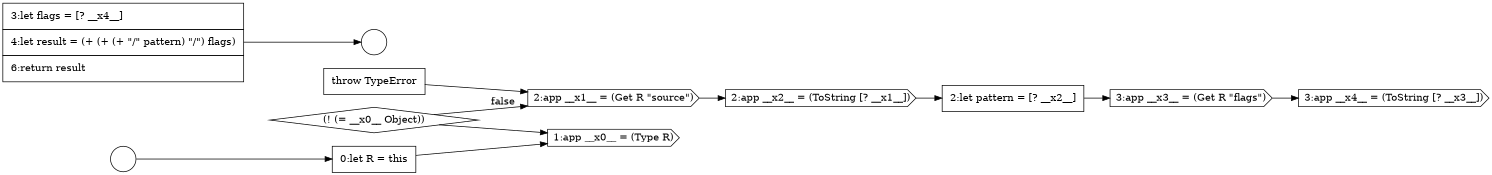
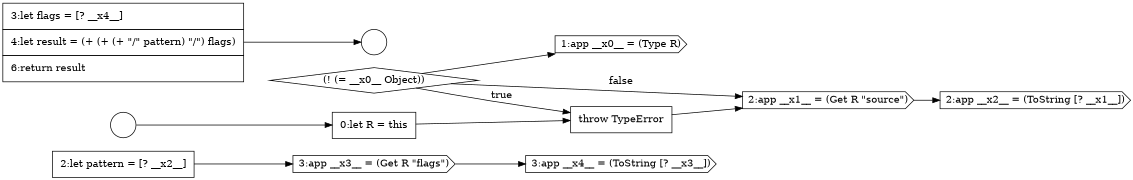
(925, 98) -> none
none -> (489, 101)
(478, 150) -> (489, 122)
